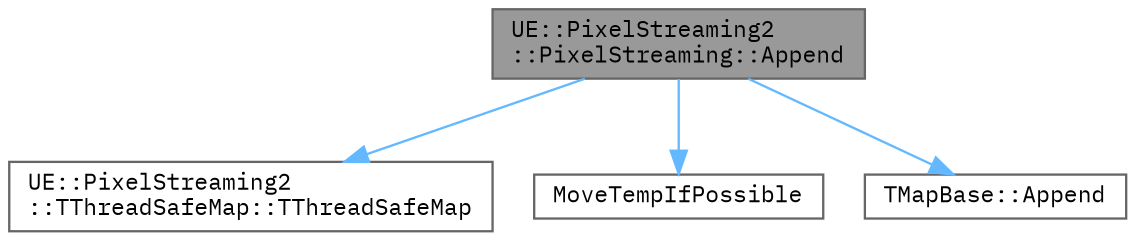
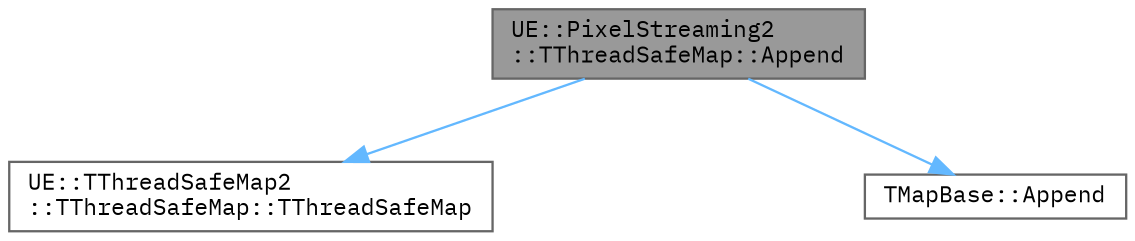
(679, 44) -> (679, 44)
(251, 197) -> (251, 197)
(679, 197) -> none
